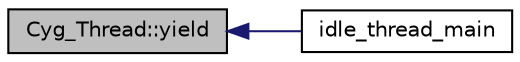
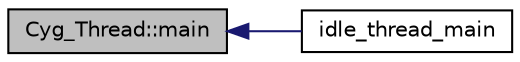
(118, 31) -> (118, 31)
